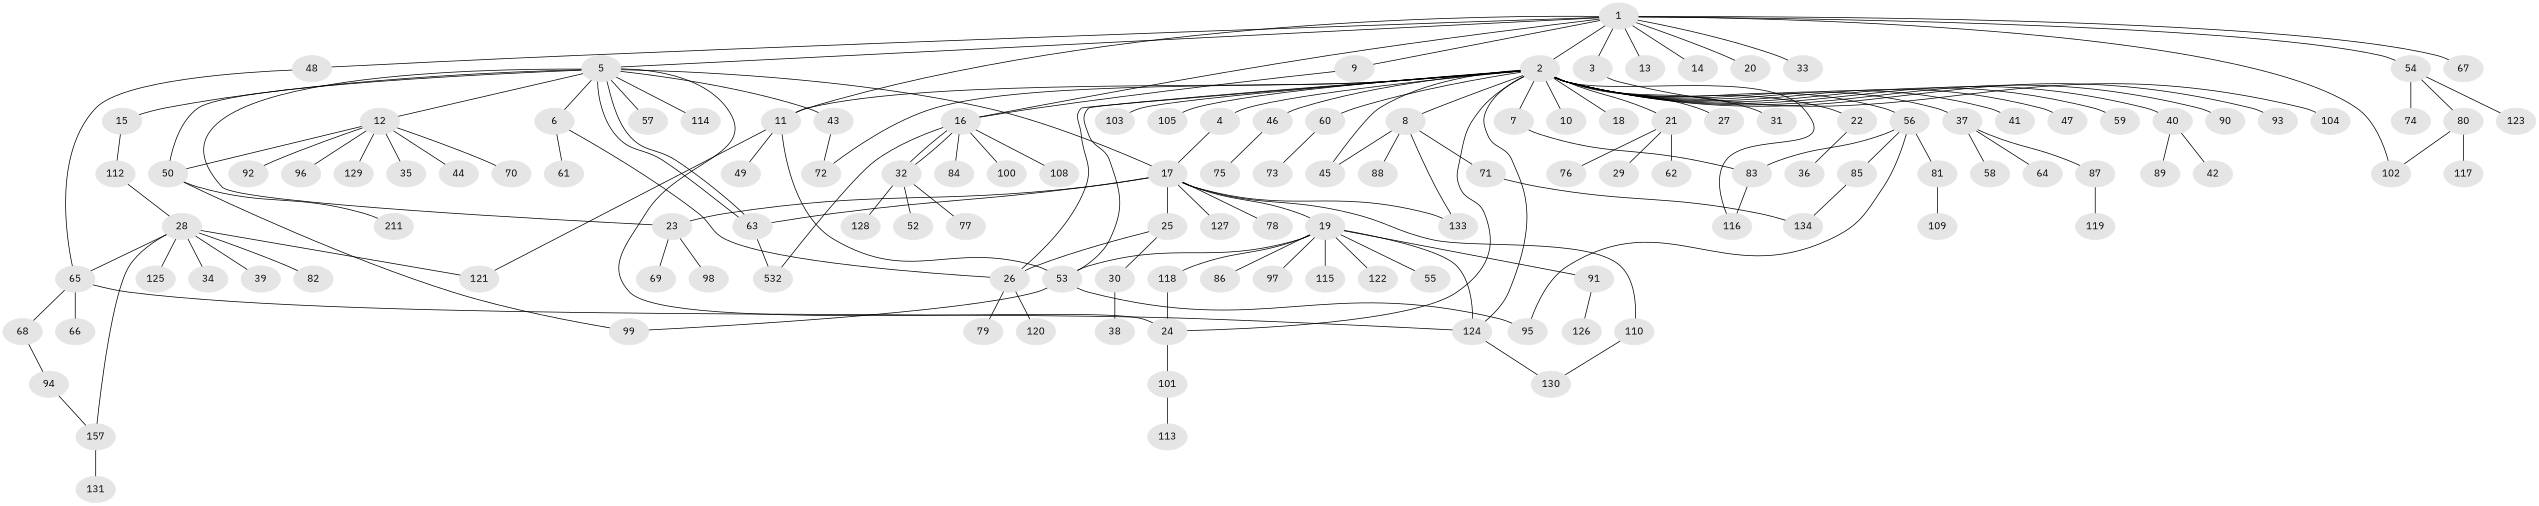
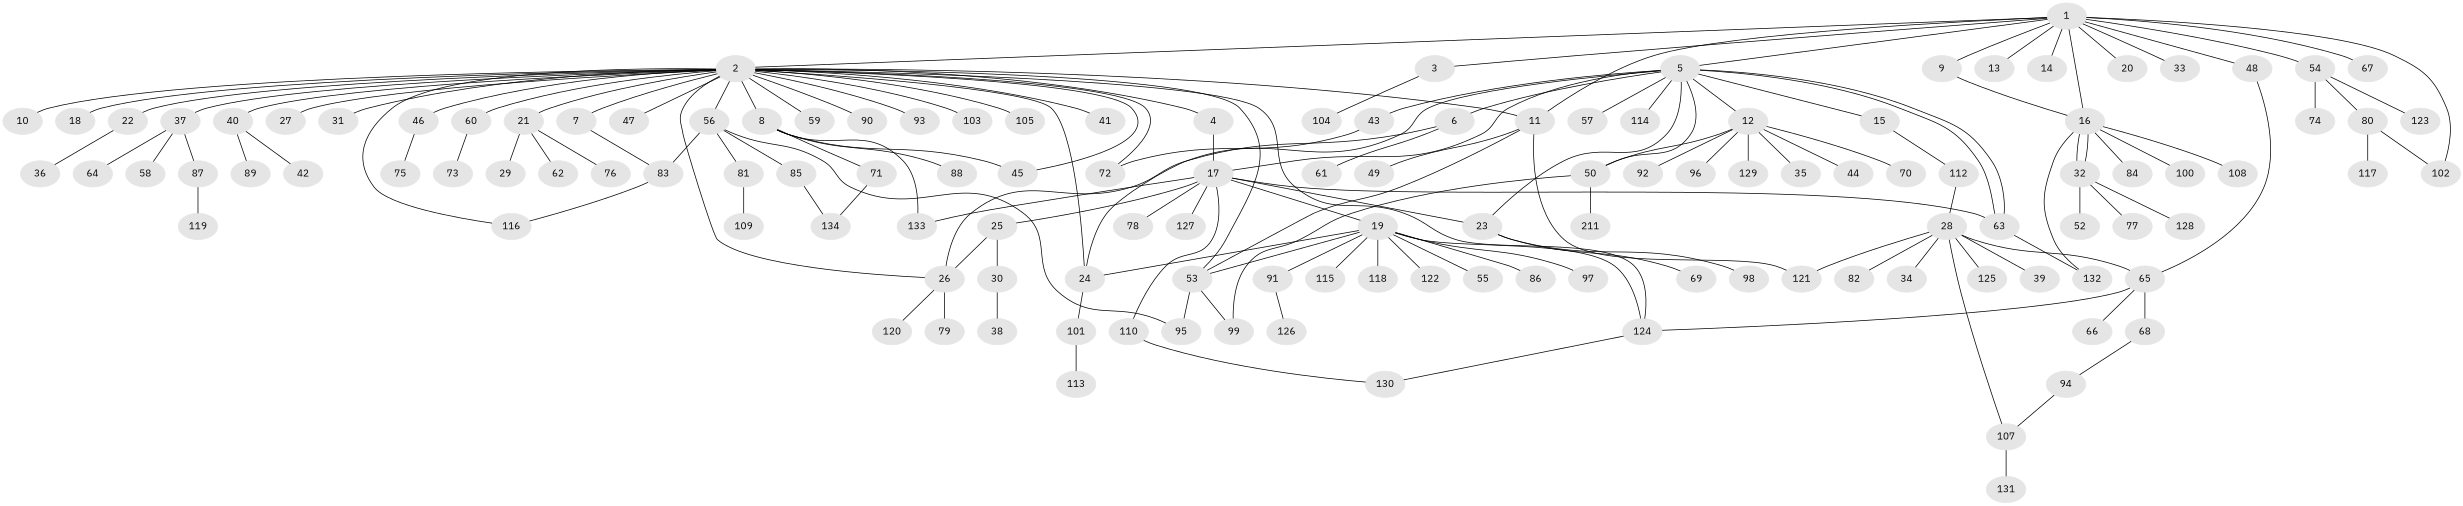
(773, 279) -> (2092, 279)
(1167, 302) -> (1225, 254)
(96, 437) -> (2006, 437)
